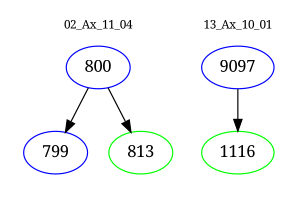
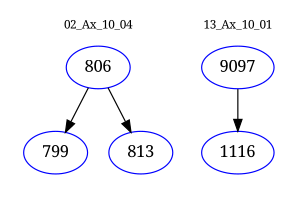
(98, 25) -> (98, 25)
(98, 67) -> (98, 67)
(141, 153) -> (141, 153)
(238, 153) -> (238, 153)
